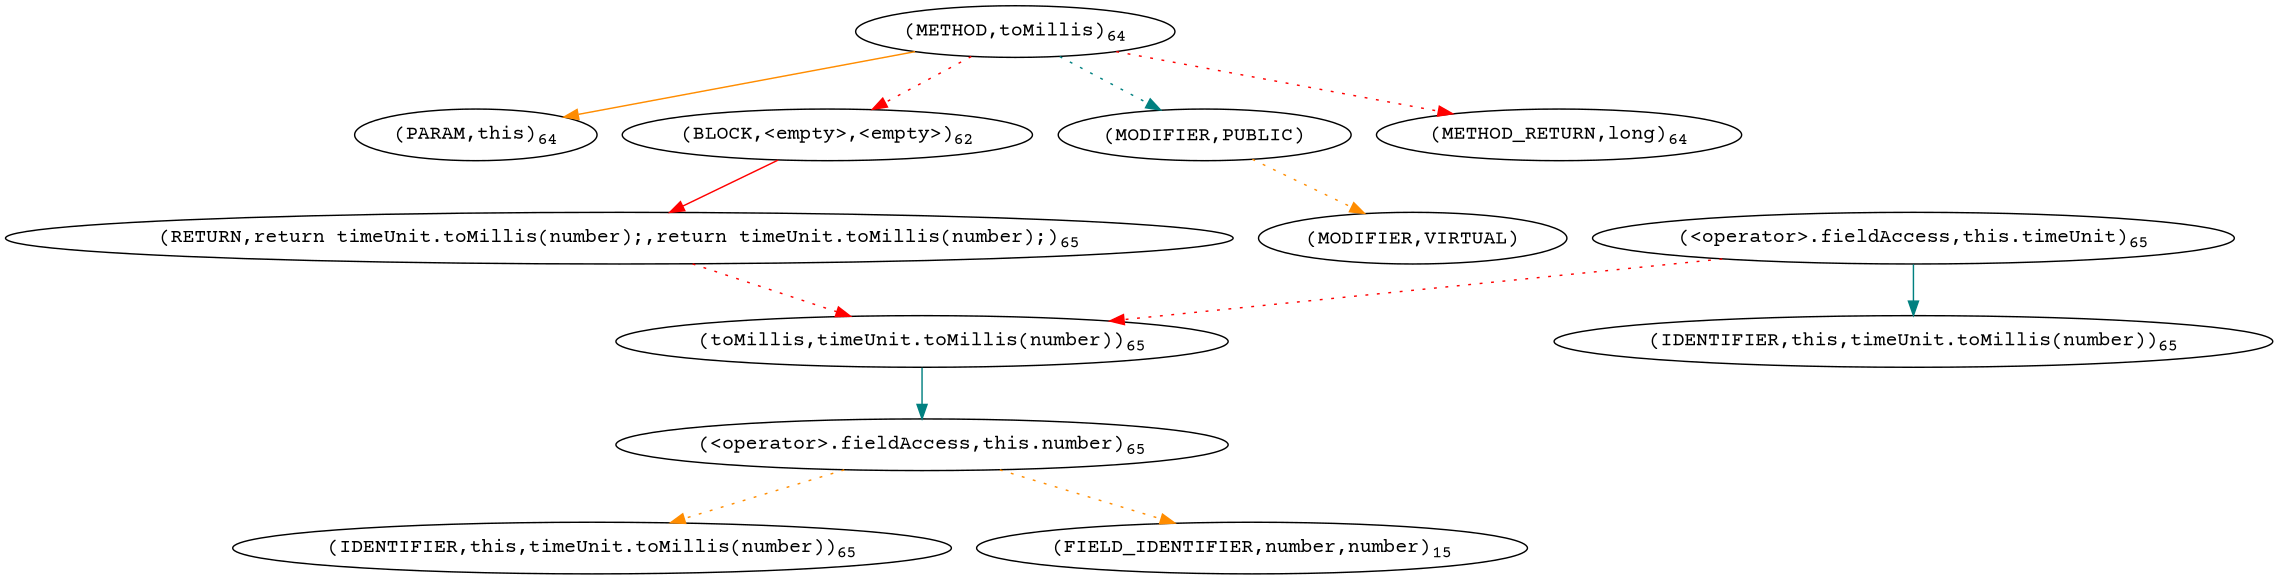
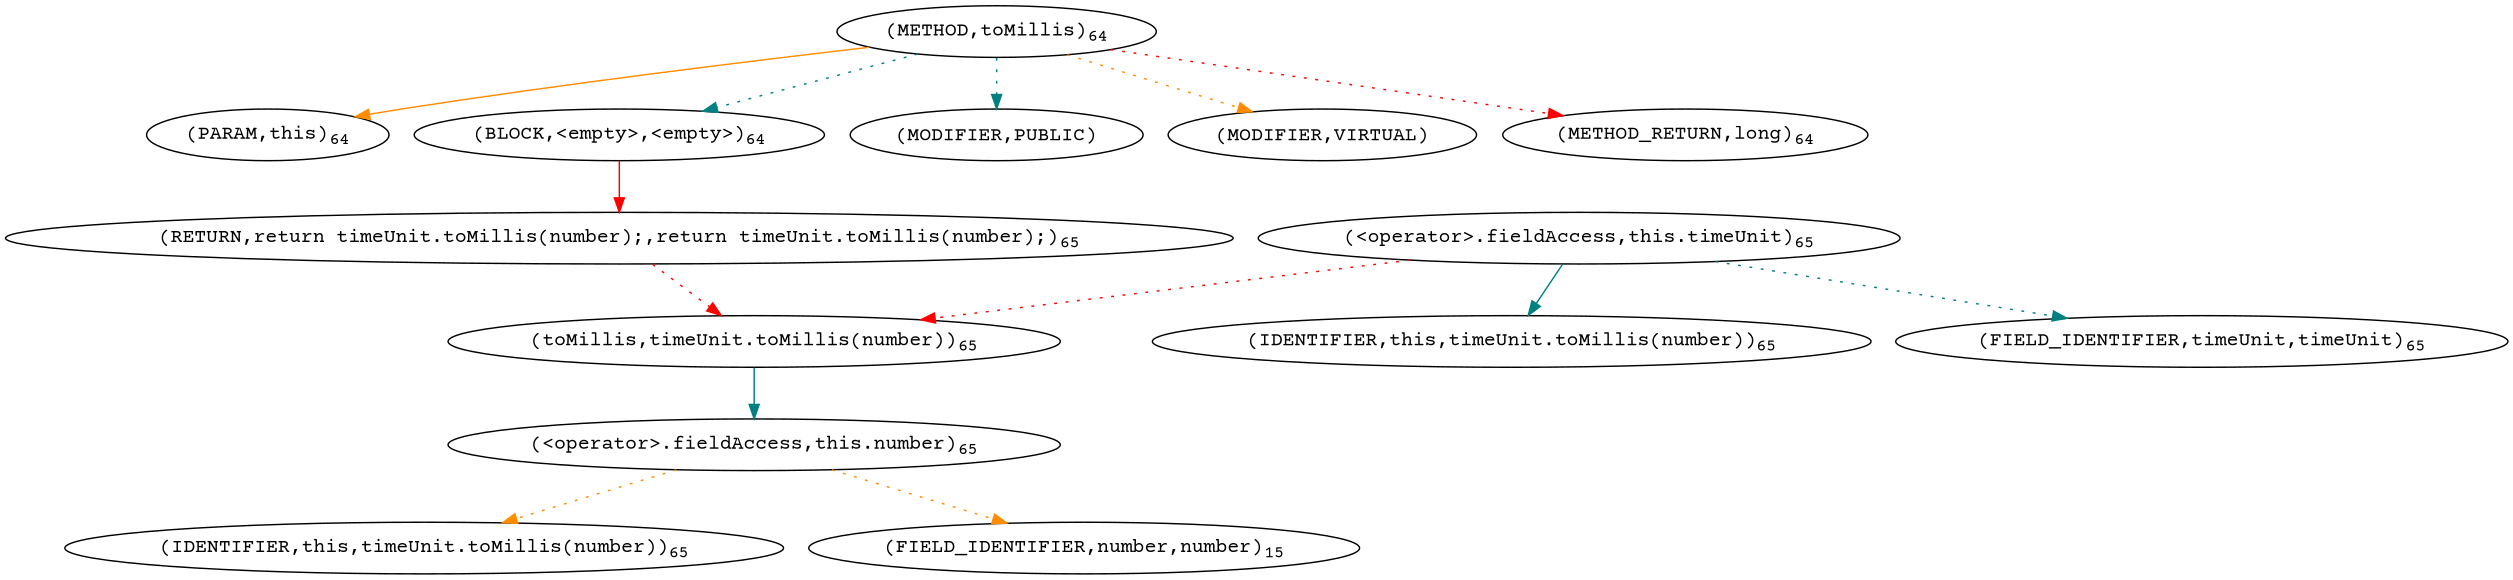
(928, 80) -> (817, 81)
(964, 133) -> (756, 133)
(1302, 183) -> (1153, 81)
none -> (2202, 341)
